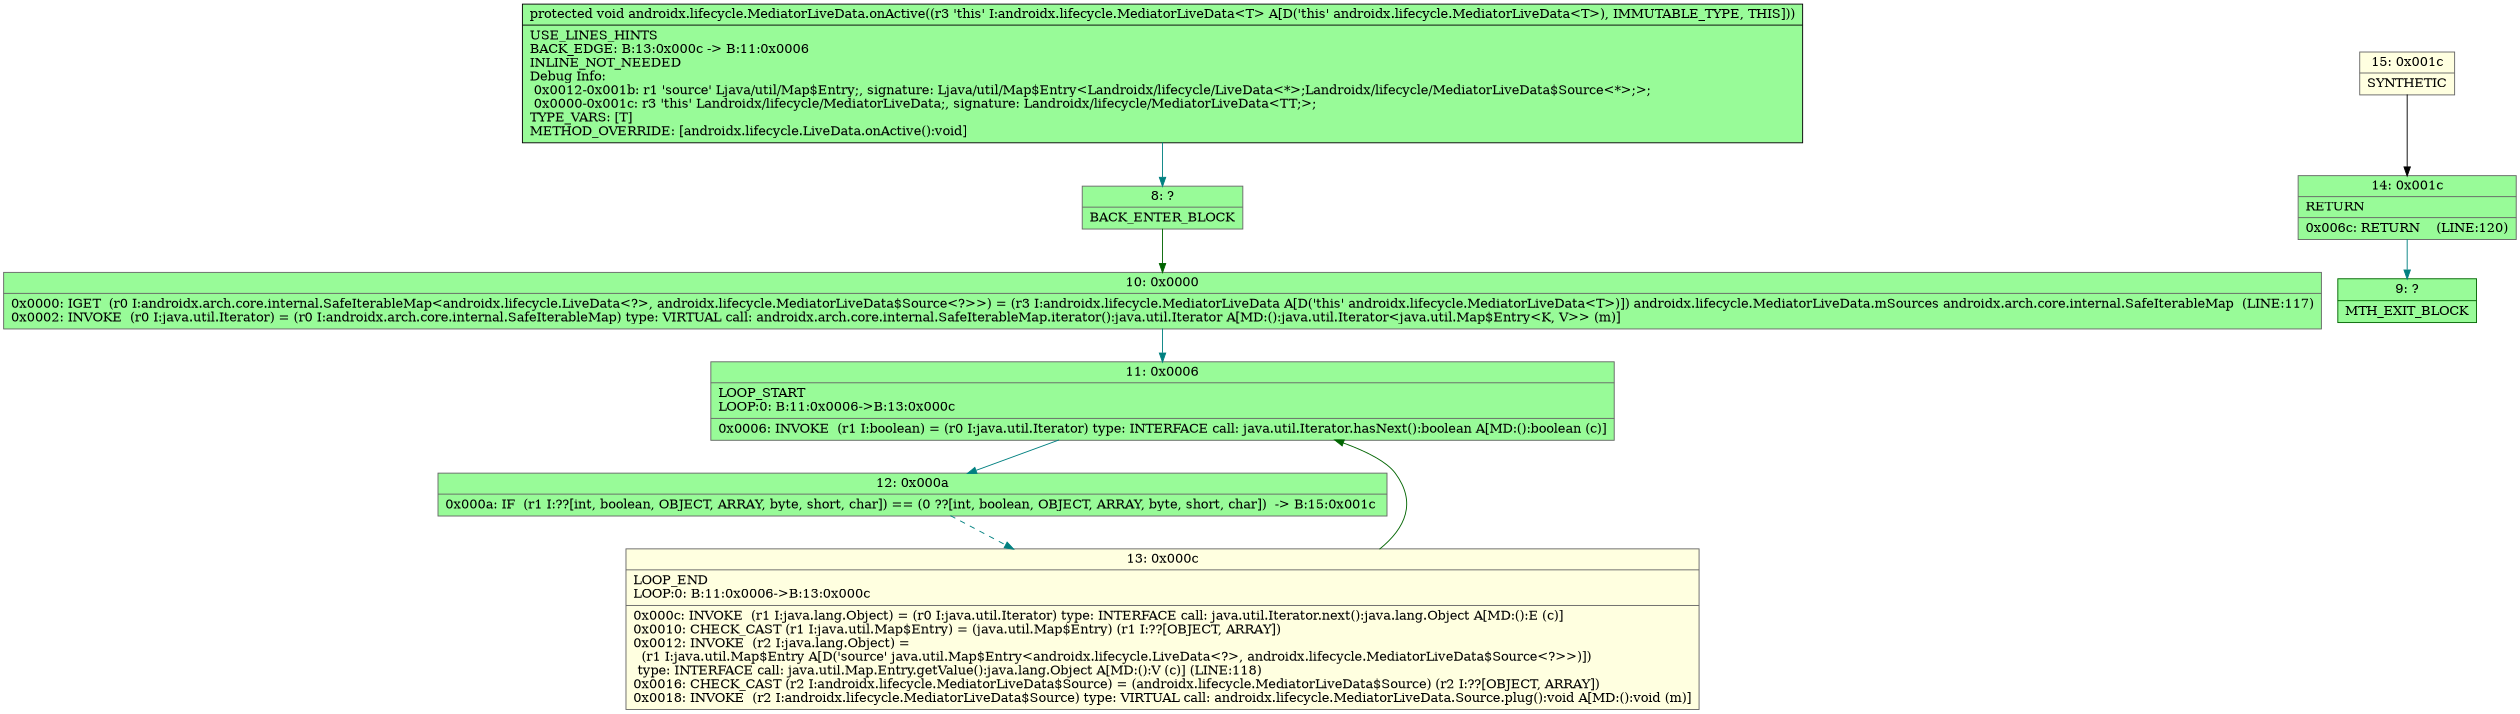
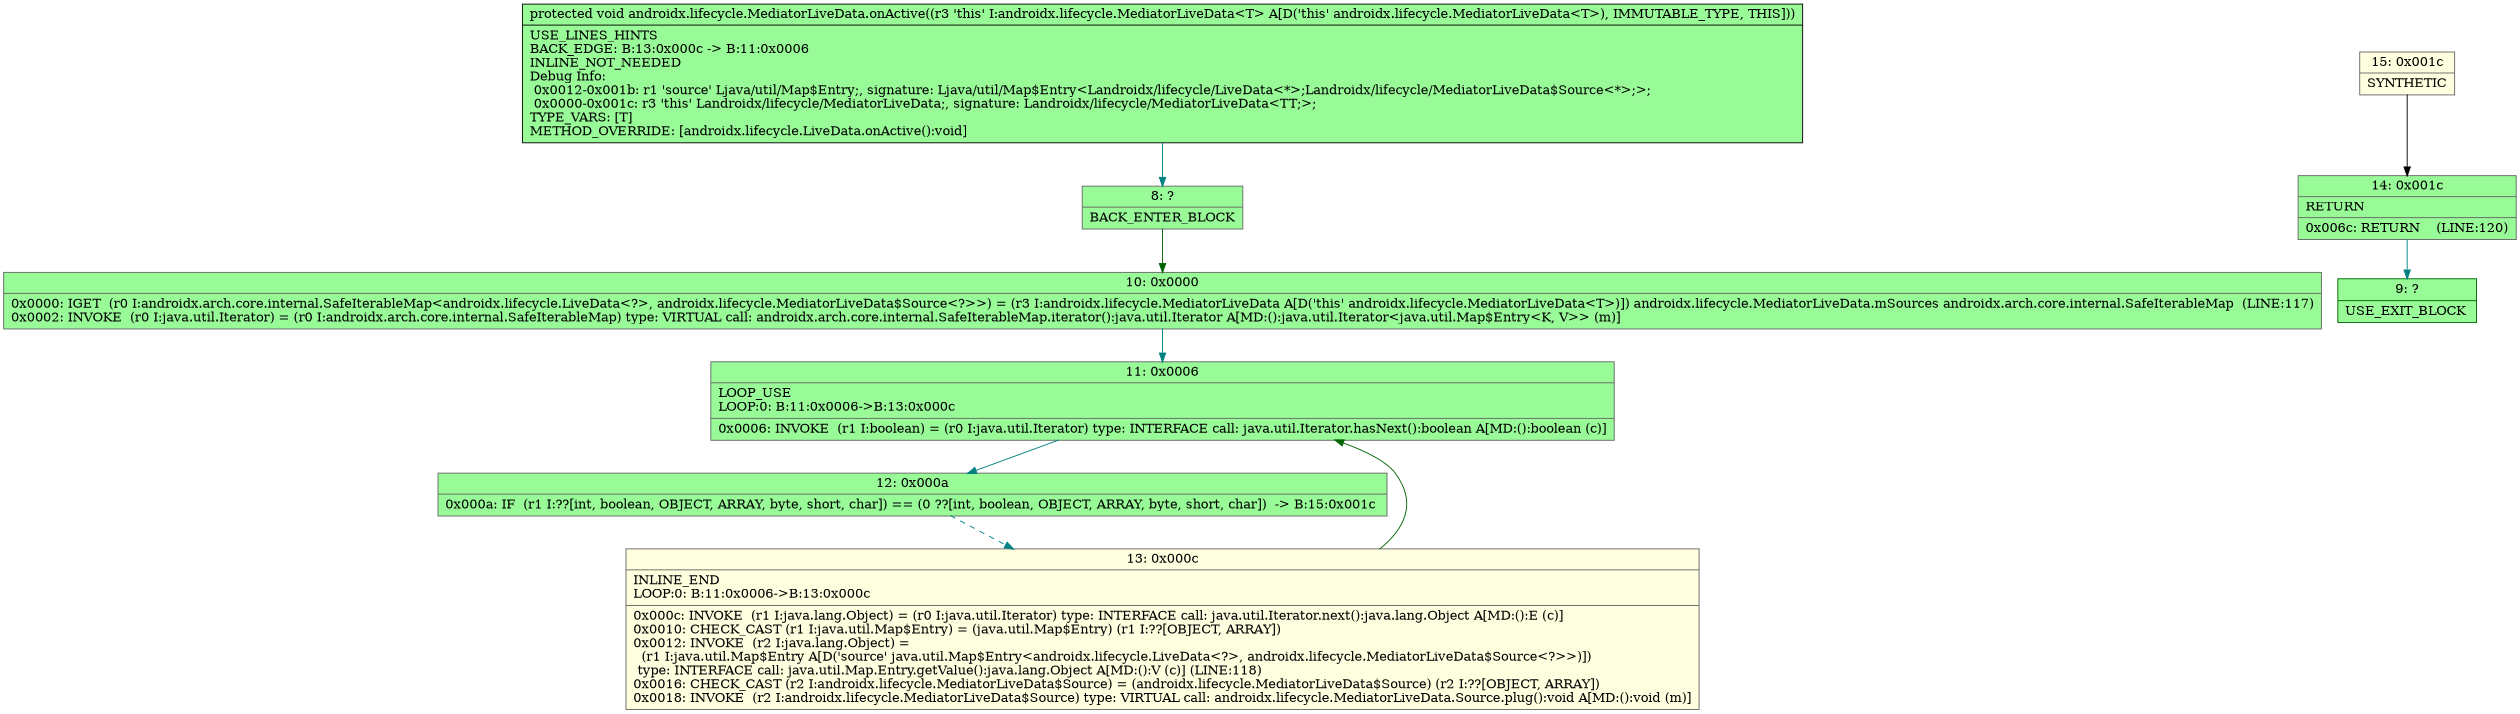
(2407, 311) -> (2406, 311)
(762, 393) -> (755, 393)
(671, 580) -> (677, 580)
